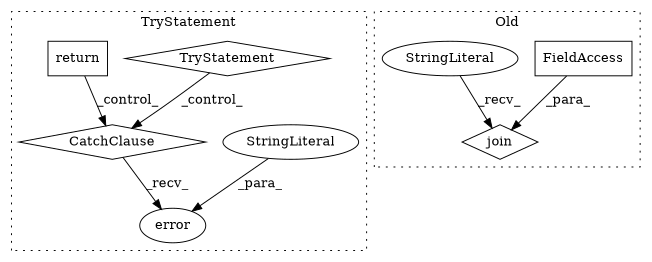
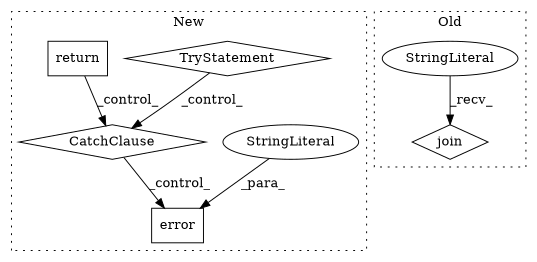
(189, 23) -> (189, 23)
(584, 59) -> none
(167, 184) -> (179, 184)
(173, 226) -> (178, 226)
